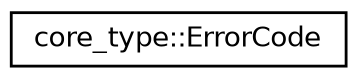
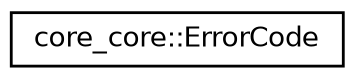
(179, 39) -> (177, 39)
